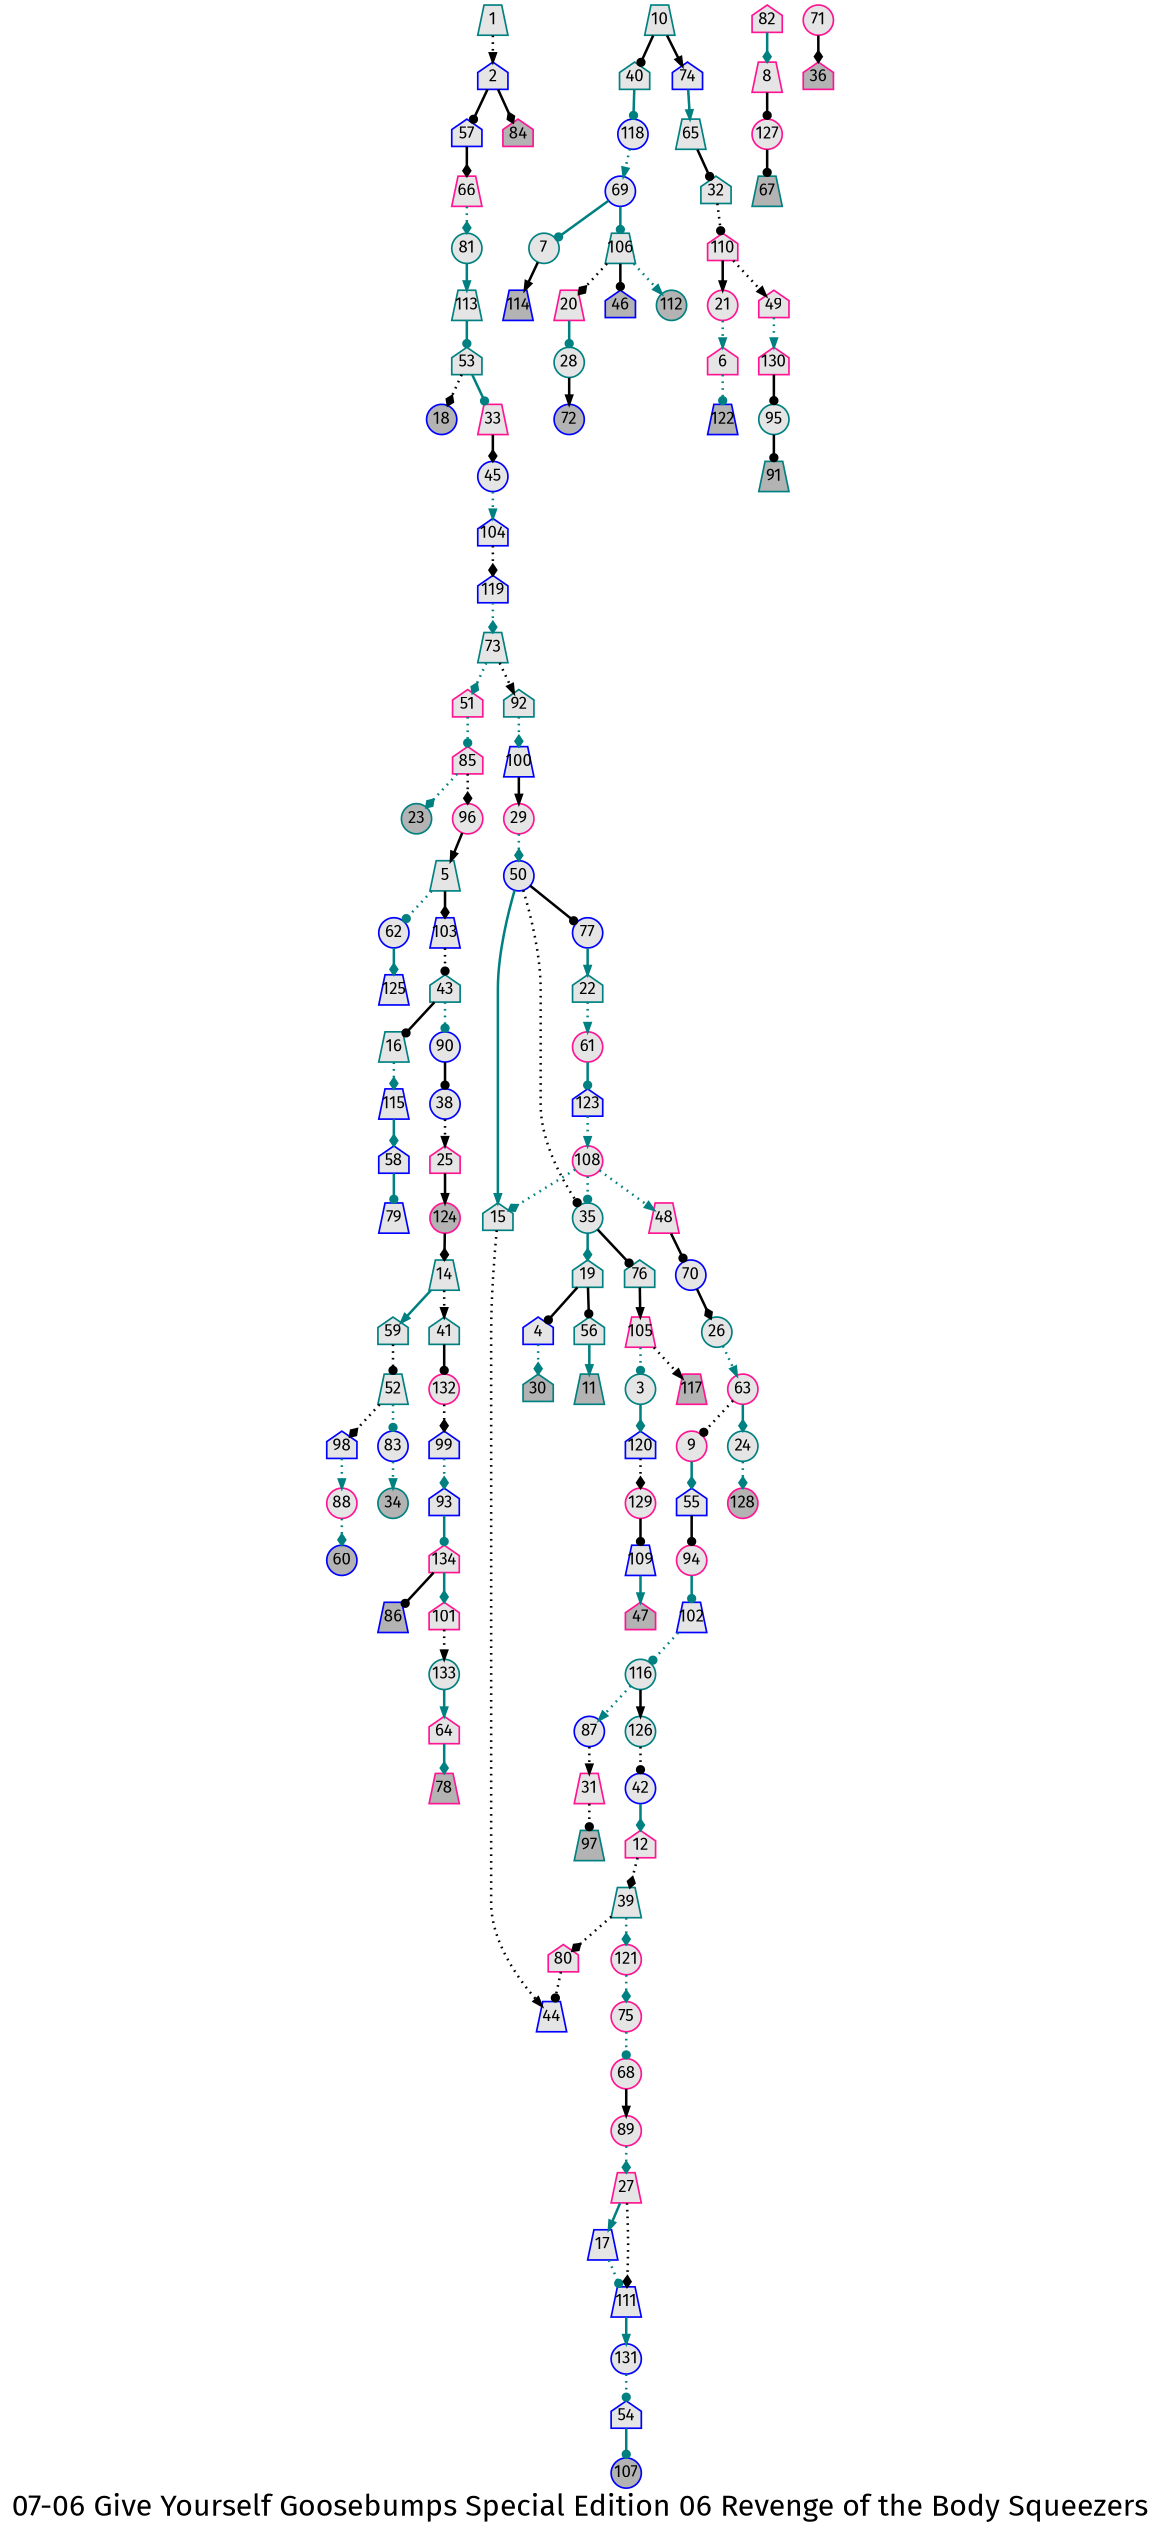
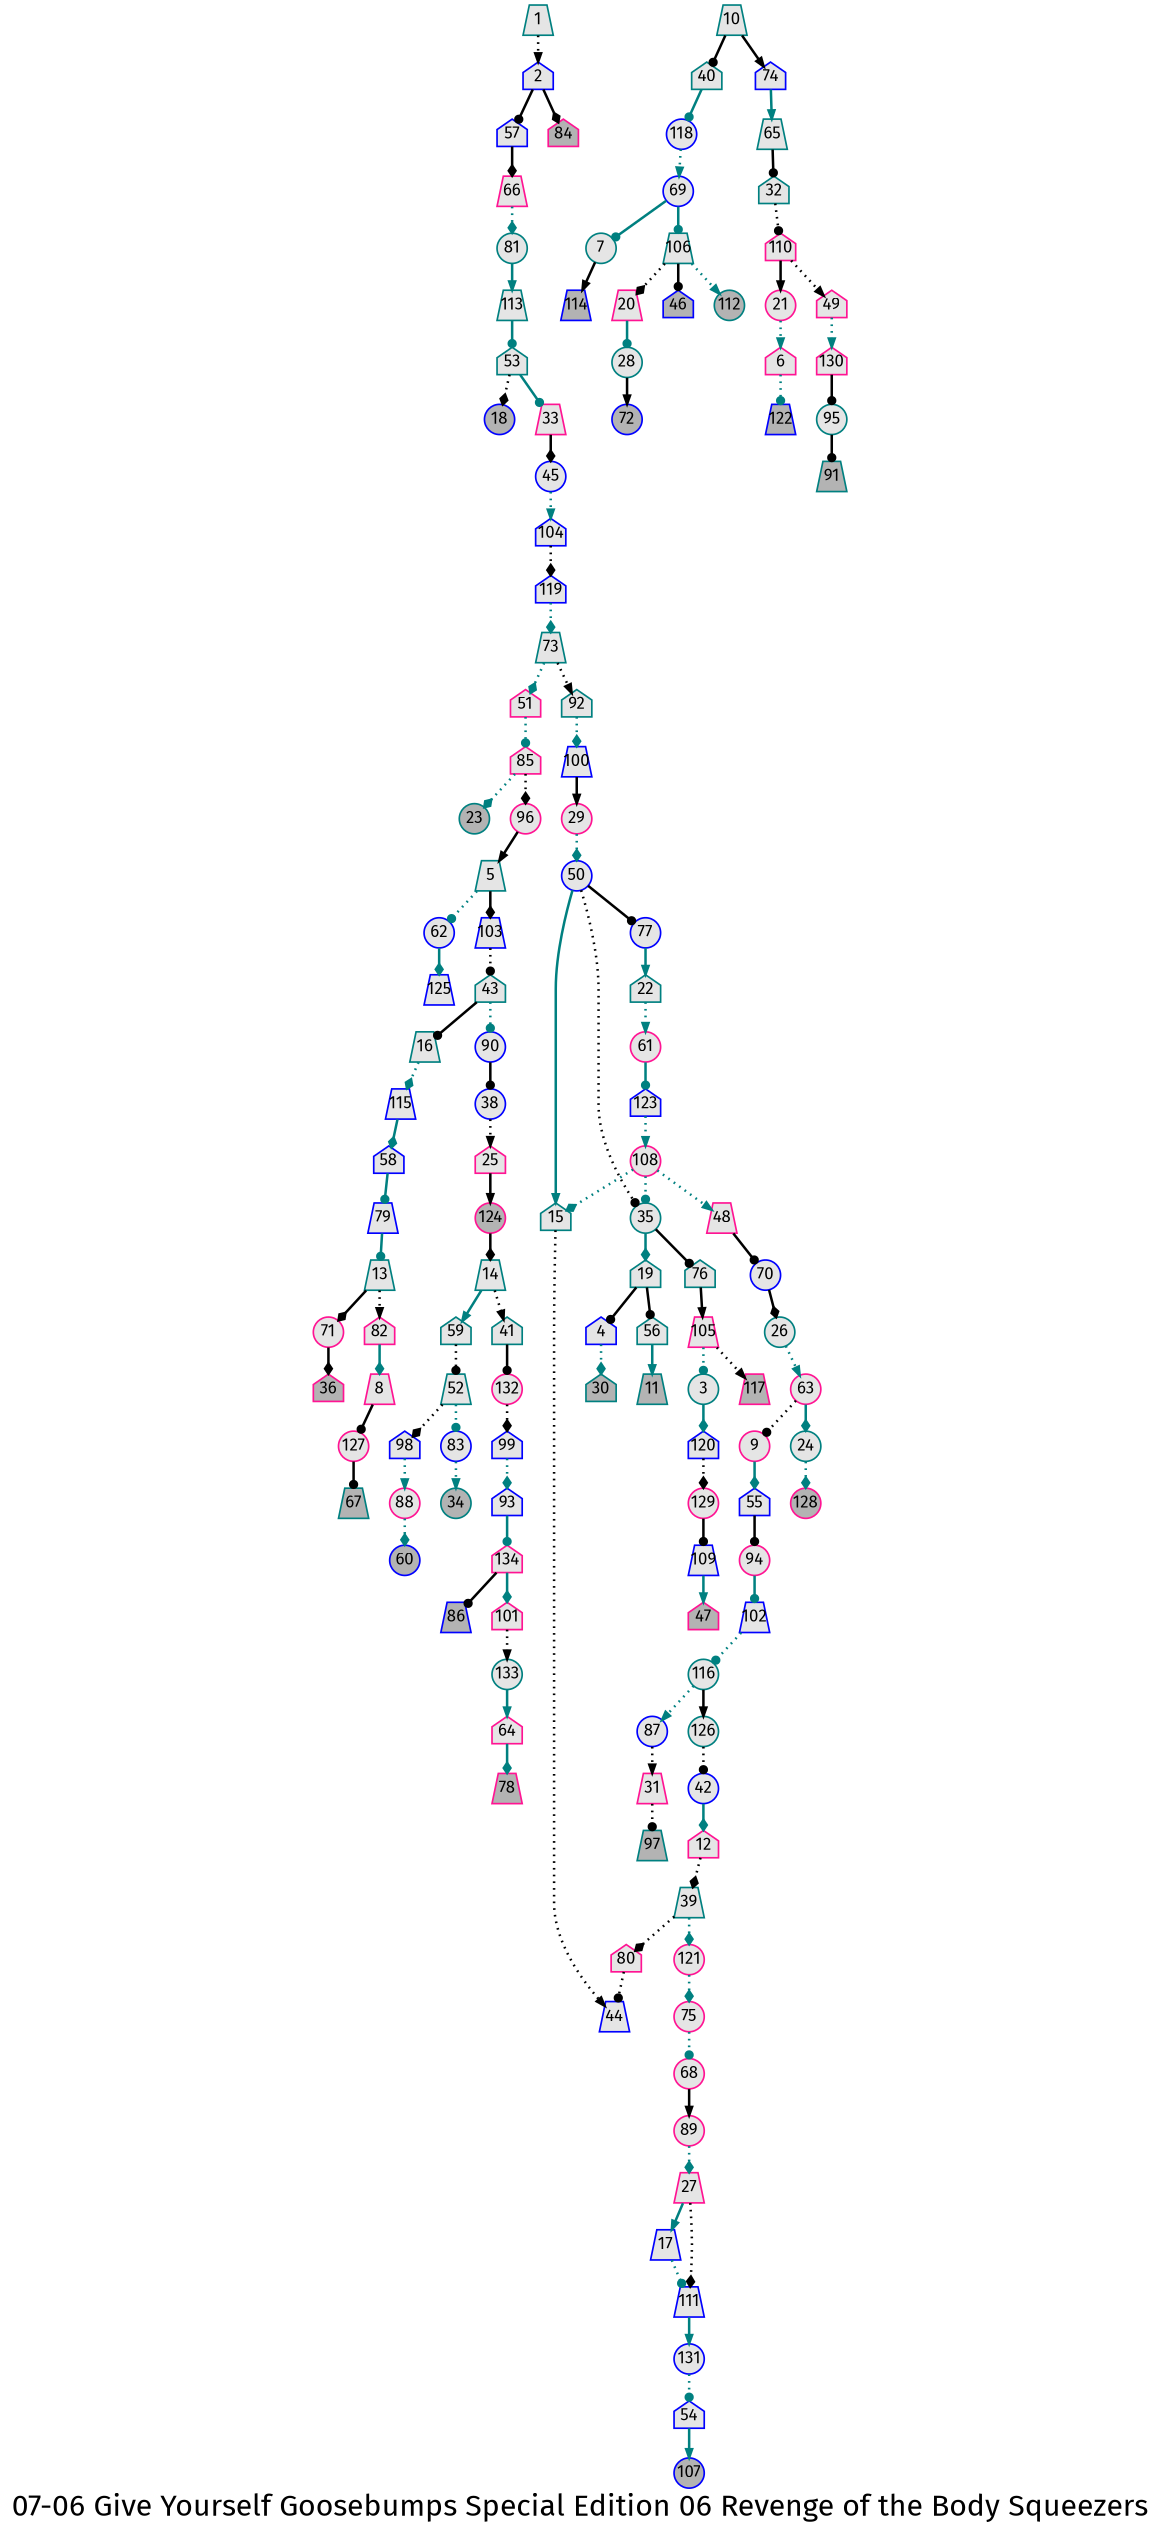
none -> (380, 1275)
(626, 2440) -> (689, 2439)
